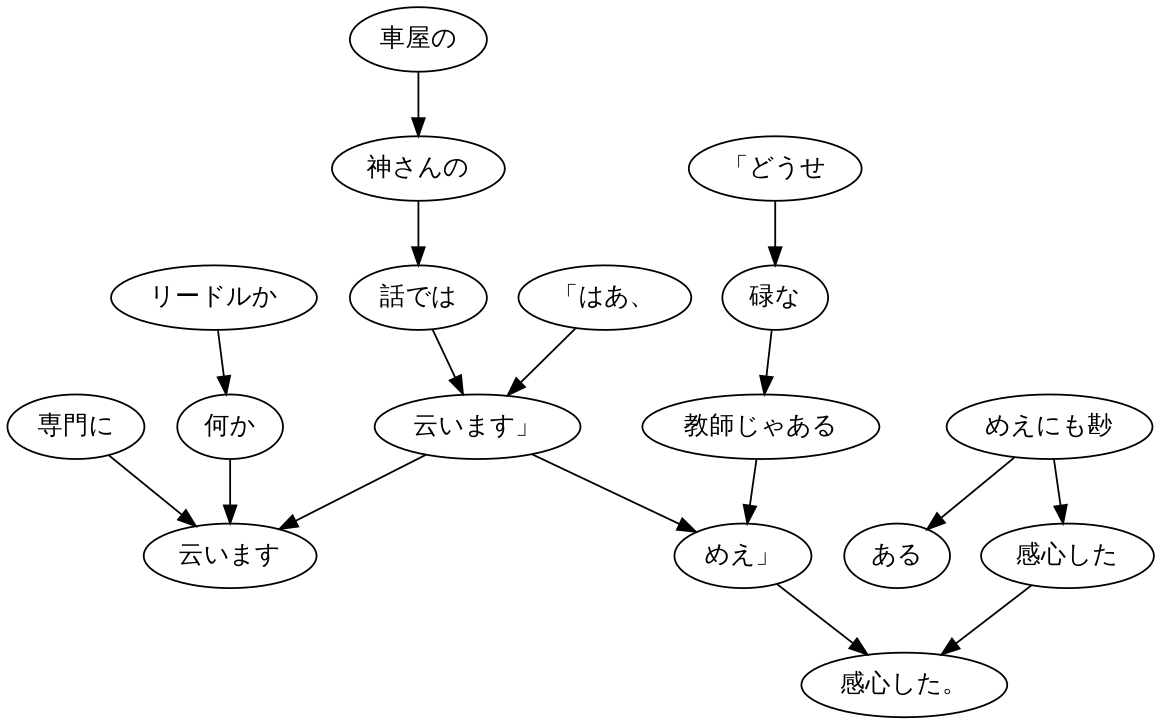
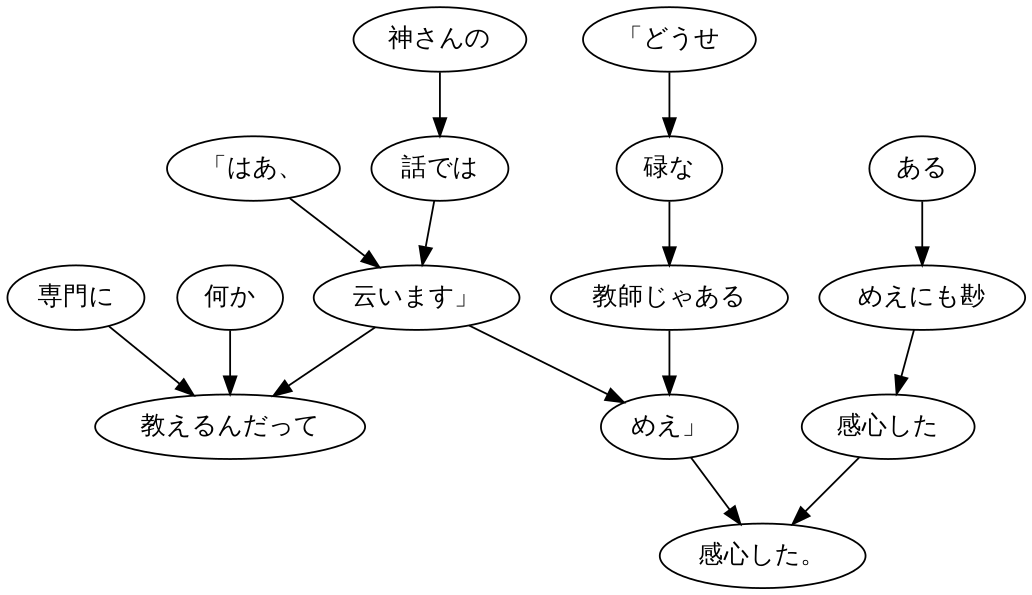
(418, 39) -> none
(214, 298) -> none
(978, 488) -> (922, 224)
(230, 556) -> (230, 427)
